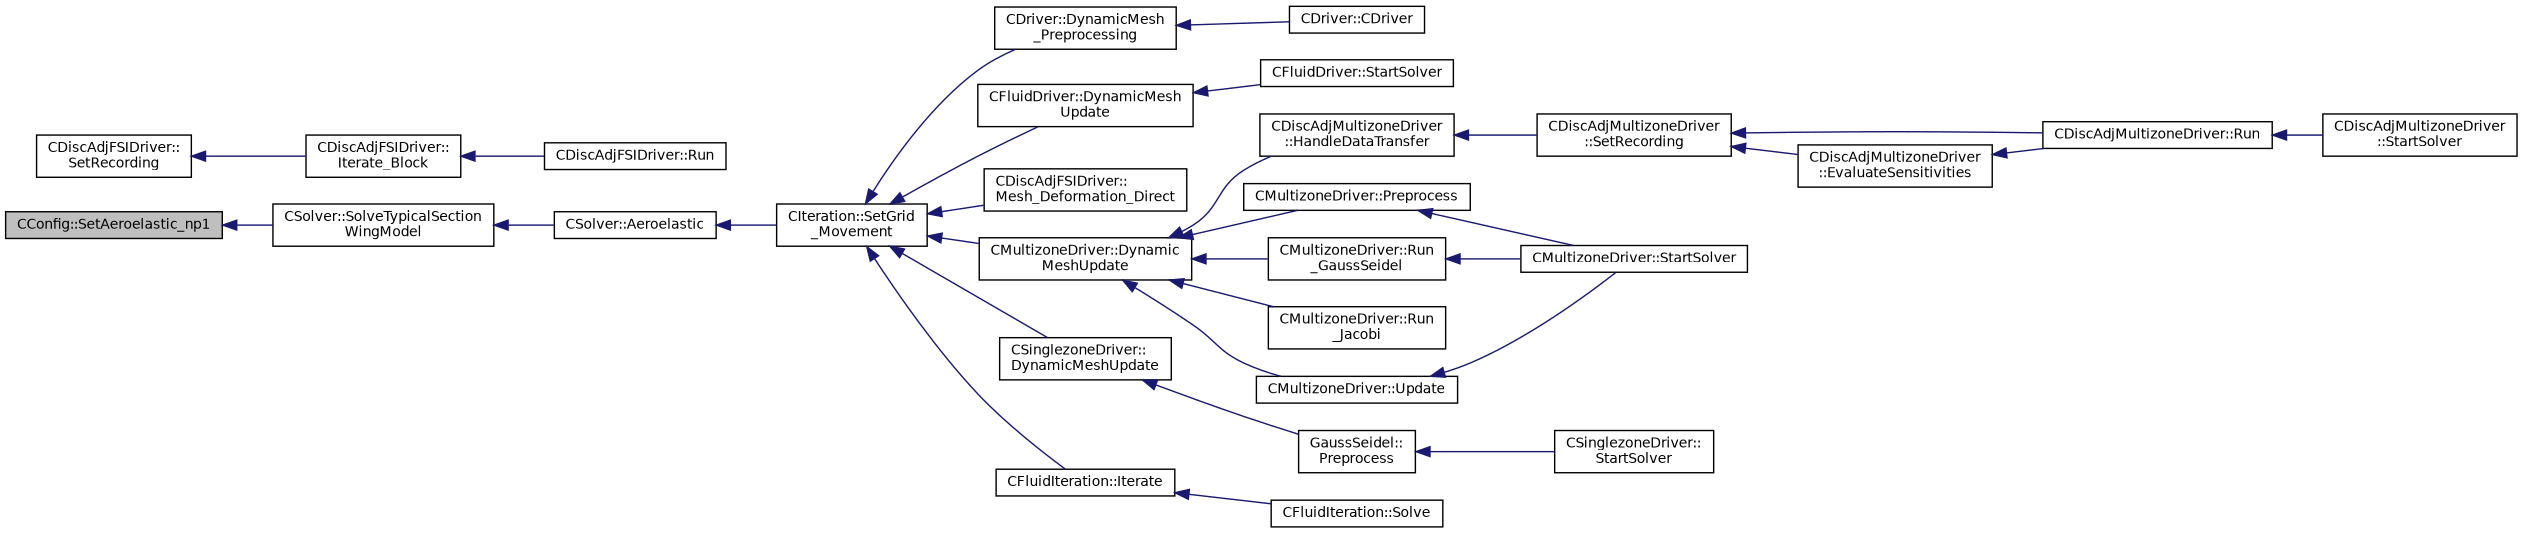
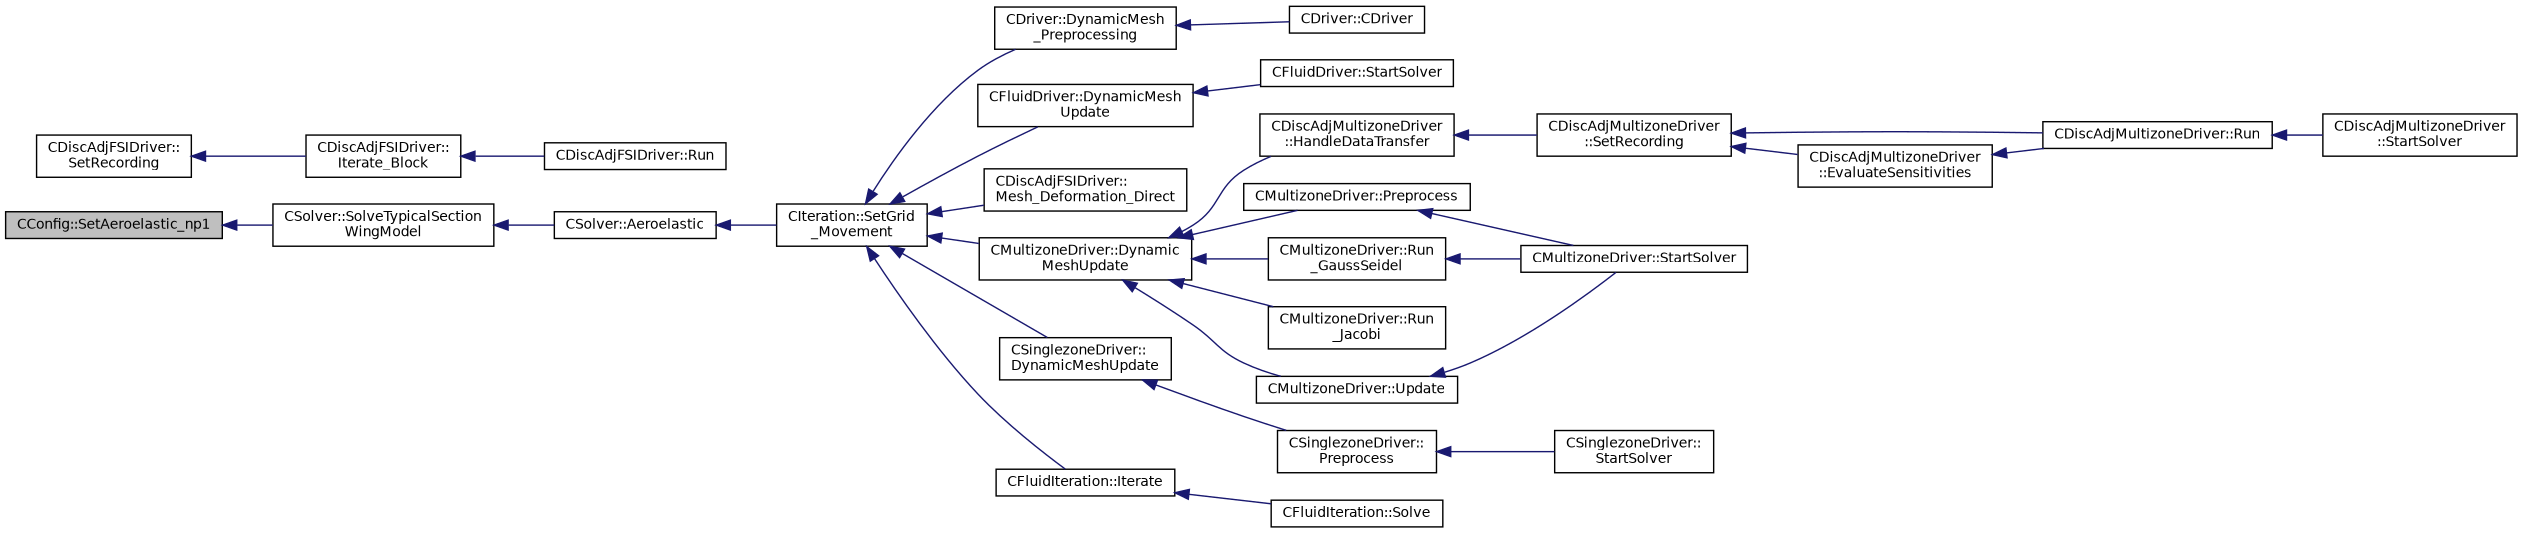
(1357, 452) -> (1357, 452)
